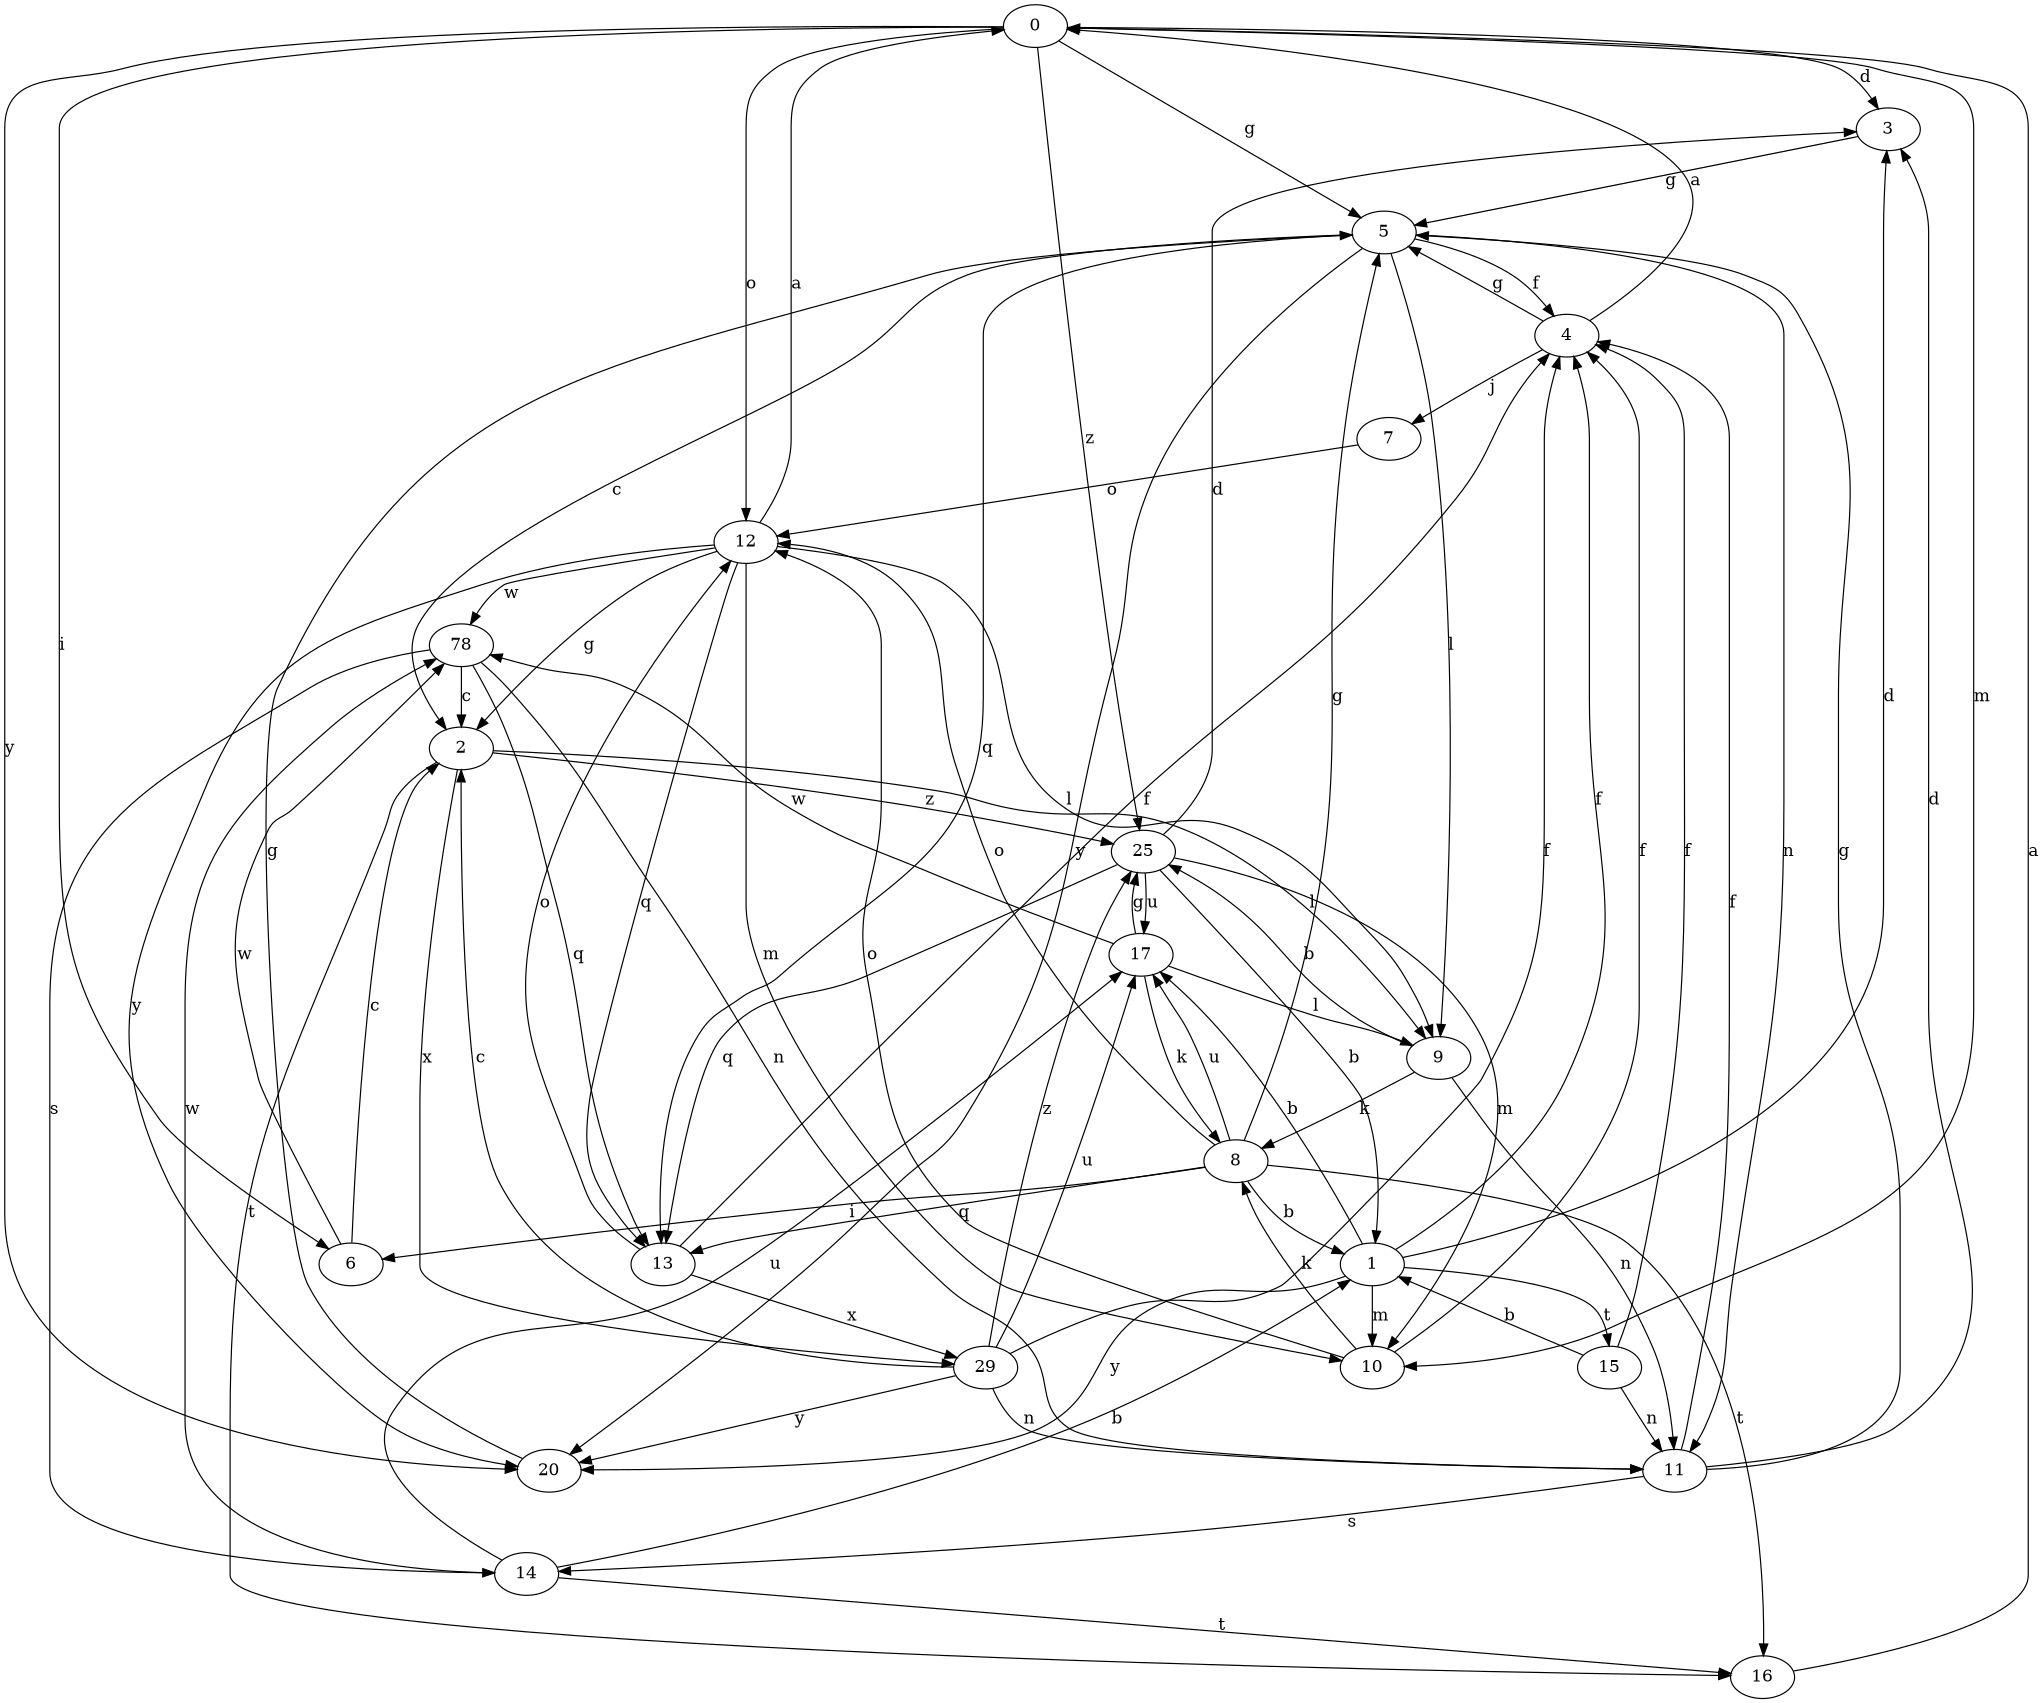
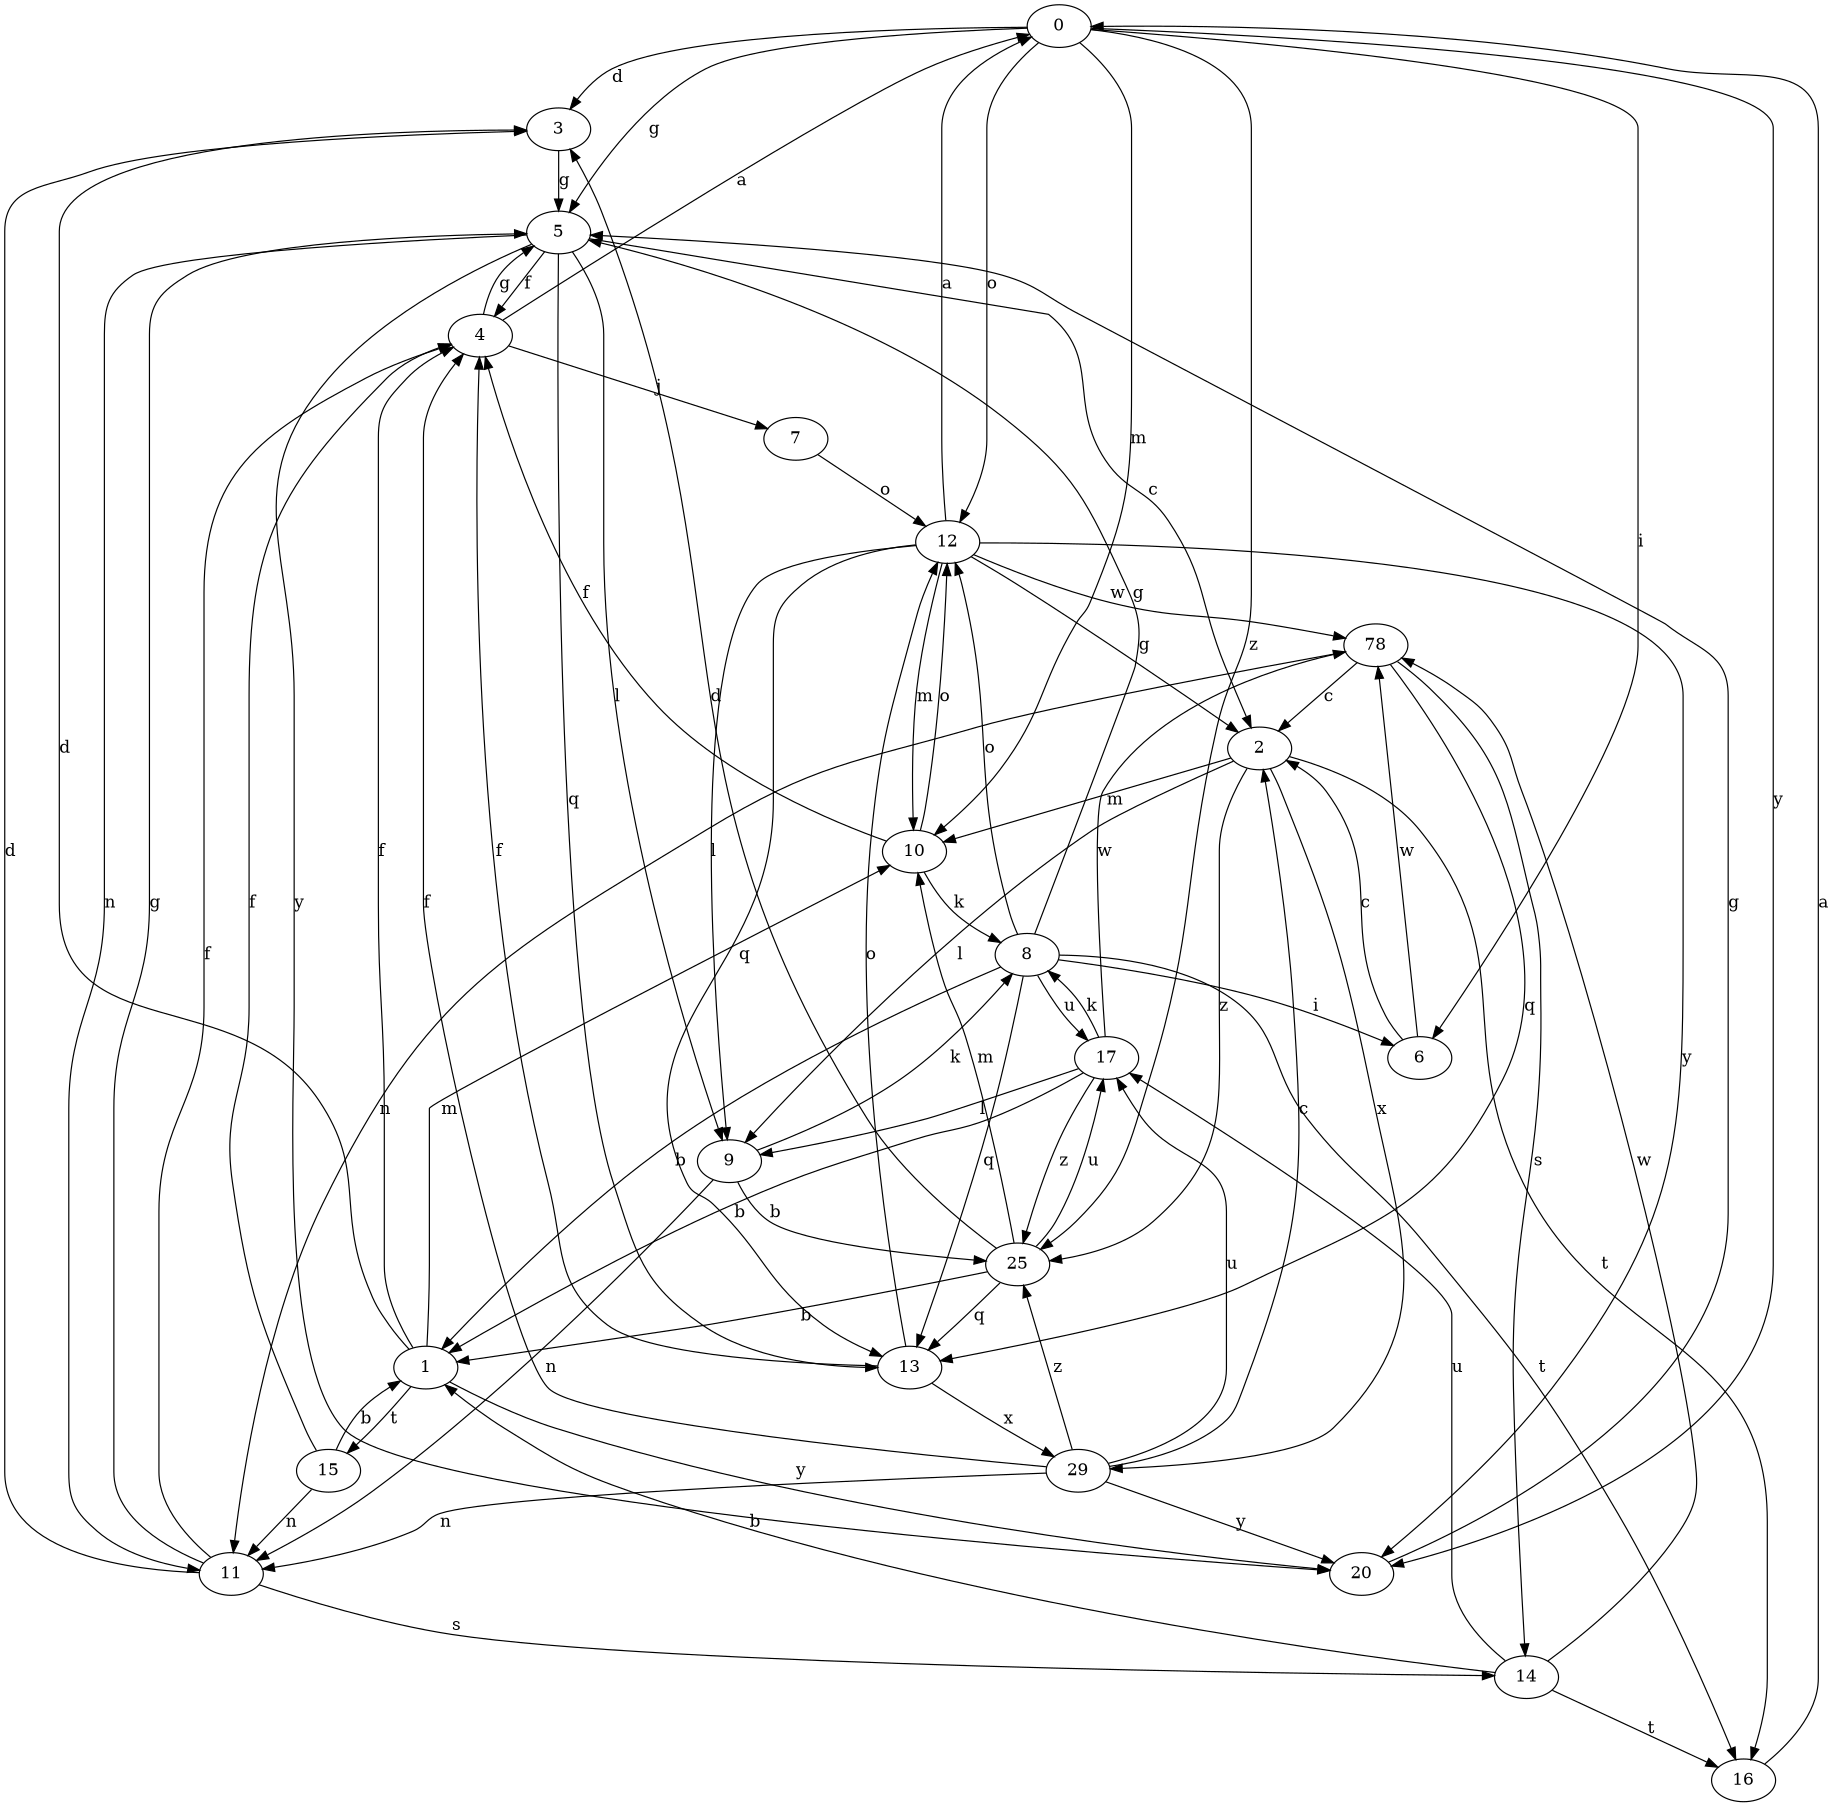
none -> (1114, 792)
(1139, 903) -> (1064, 1161)
(1277, 1104) -> (764, 1191)
